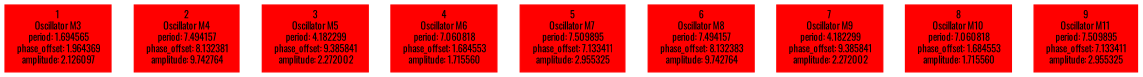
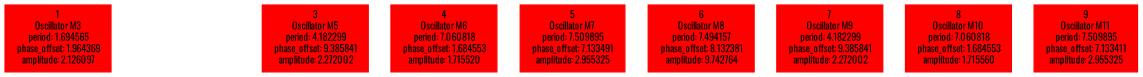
(187, 38) -> none
(573, 49) -> (573, 49)
(701, 49) -> (701, 49)
(444, 61) -> (444, 61)
